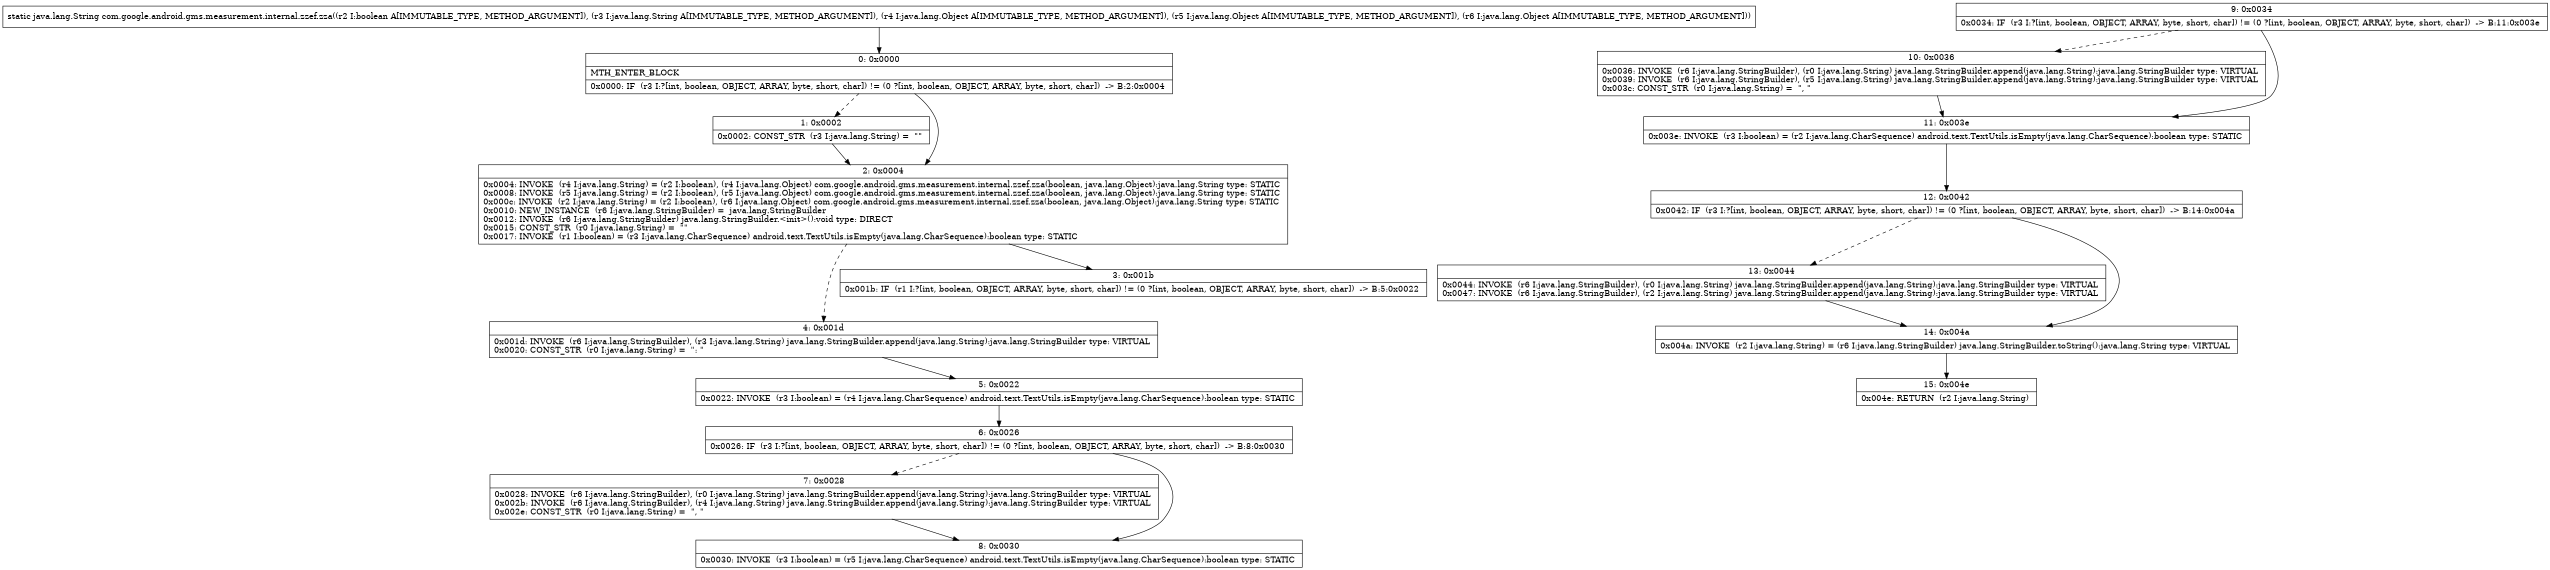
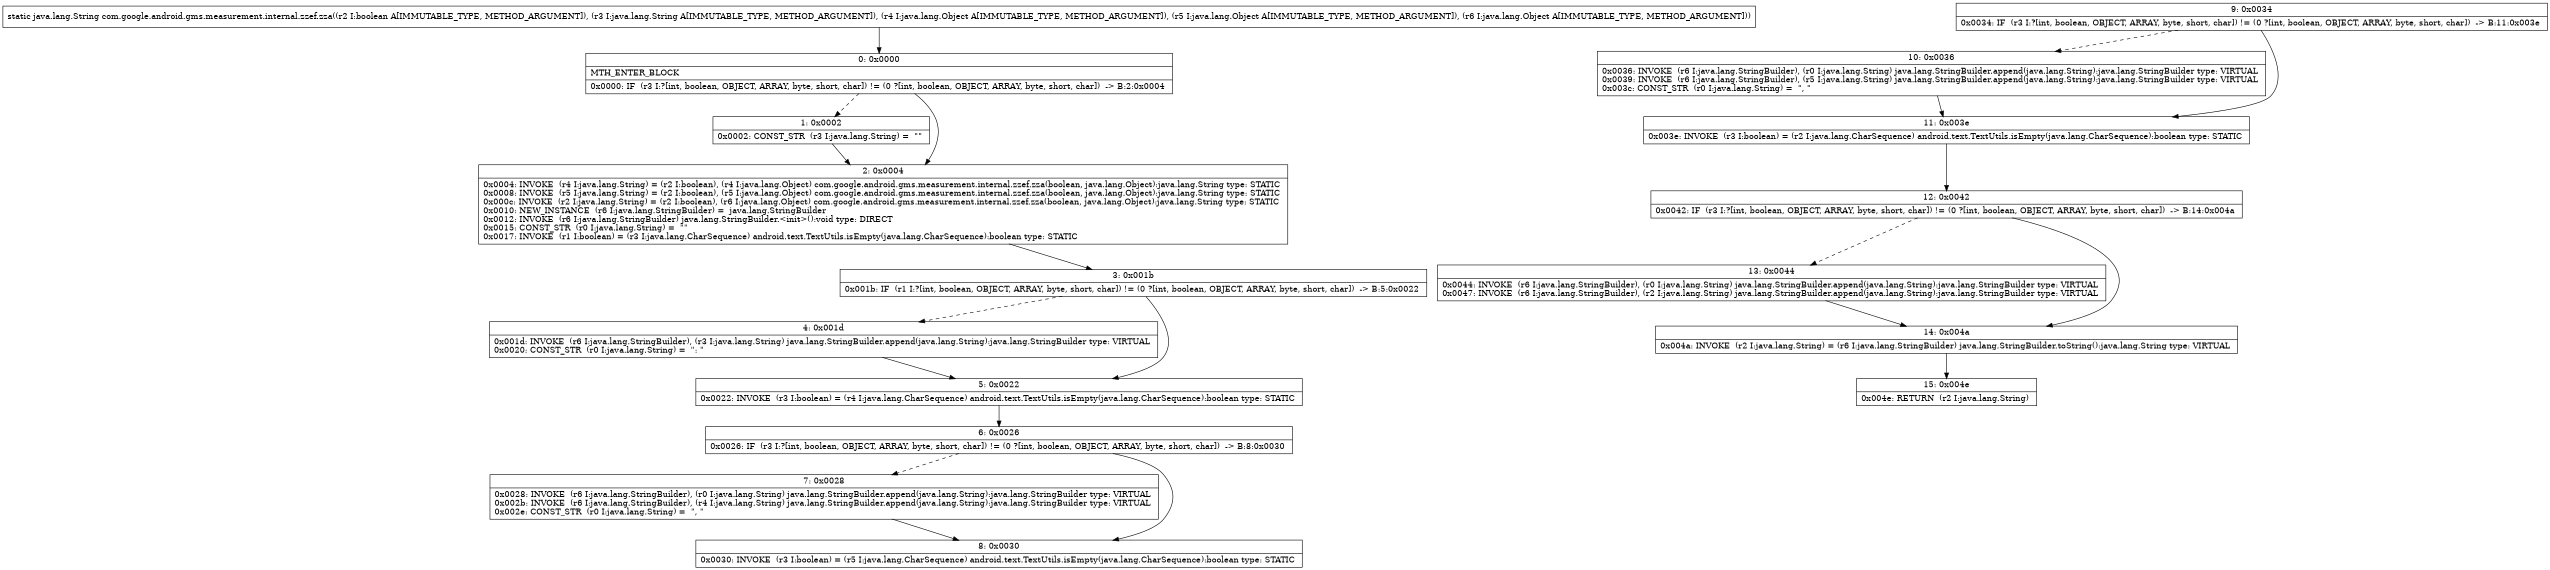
(830, 278) -> (993, 309)
none -> (1167, 349)
